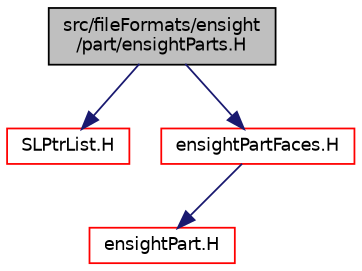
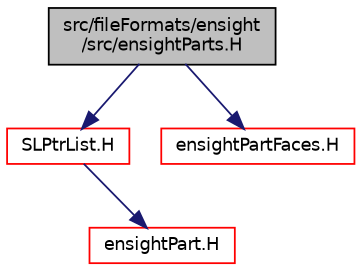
(162, 36) -> (162, 36)
(216, 189) -> (109, 189)
